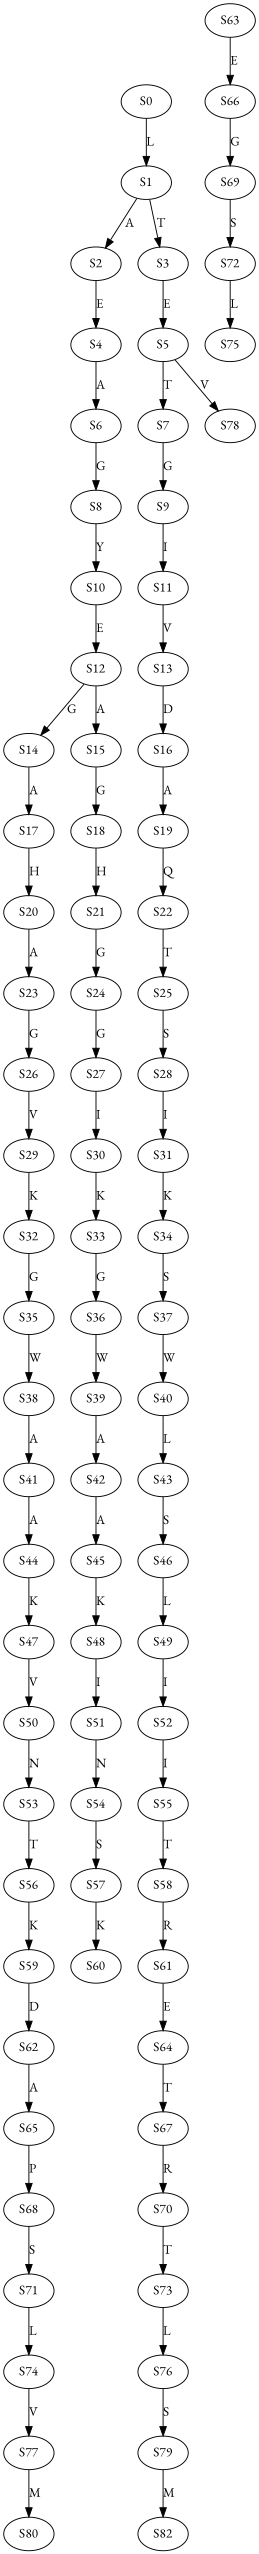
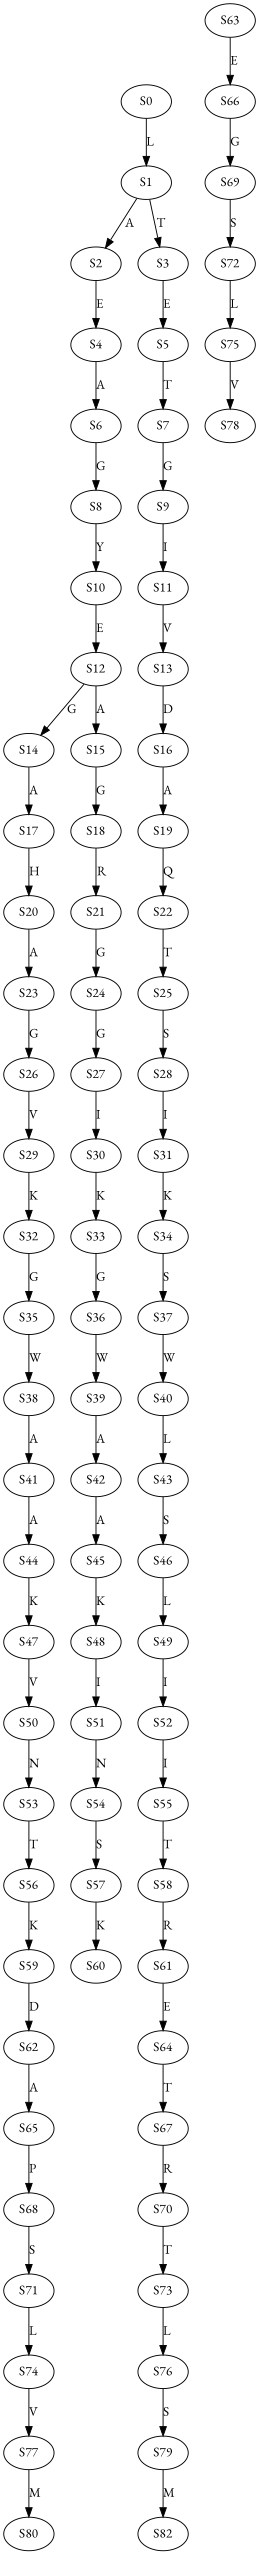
(194, 382) -> (230, 381)
(102, 872) -> (102, 872)
